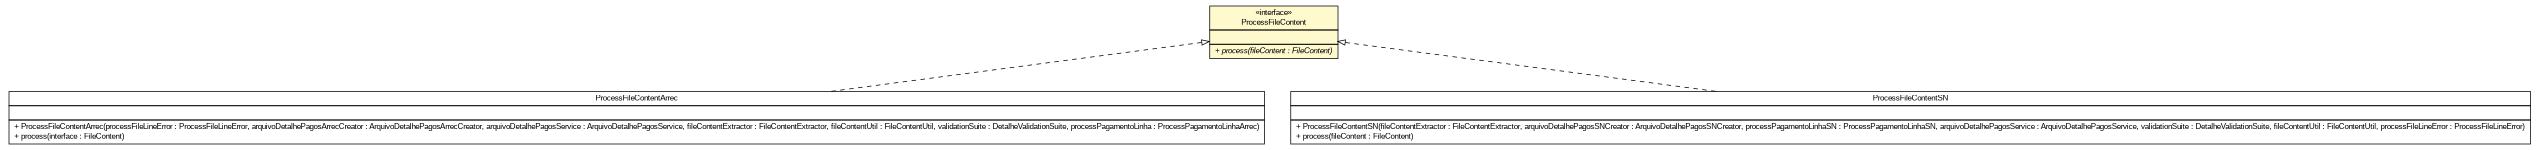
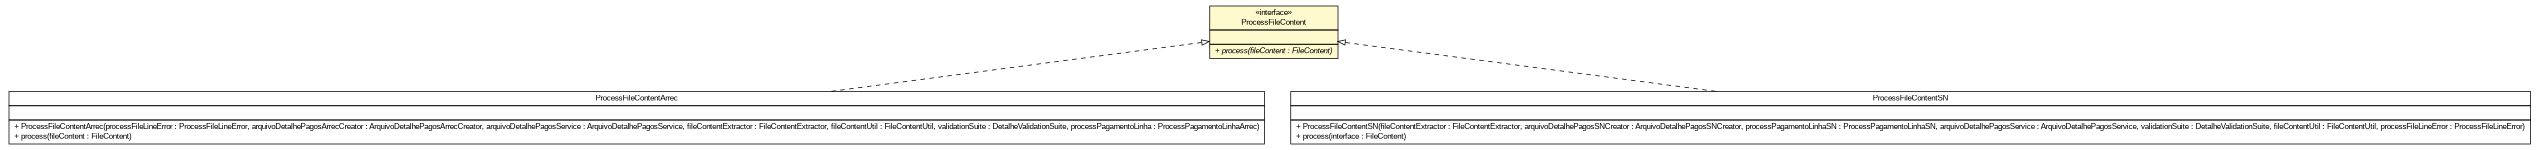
(69, 136) -> (73, 136)
(1355, 136) -> (1351, 136)
